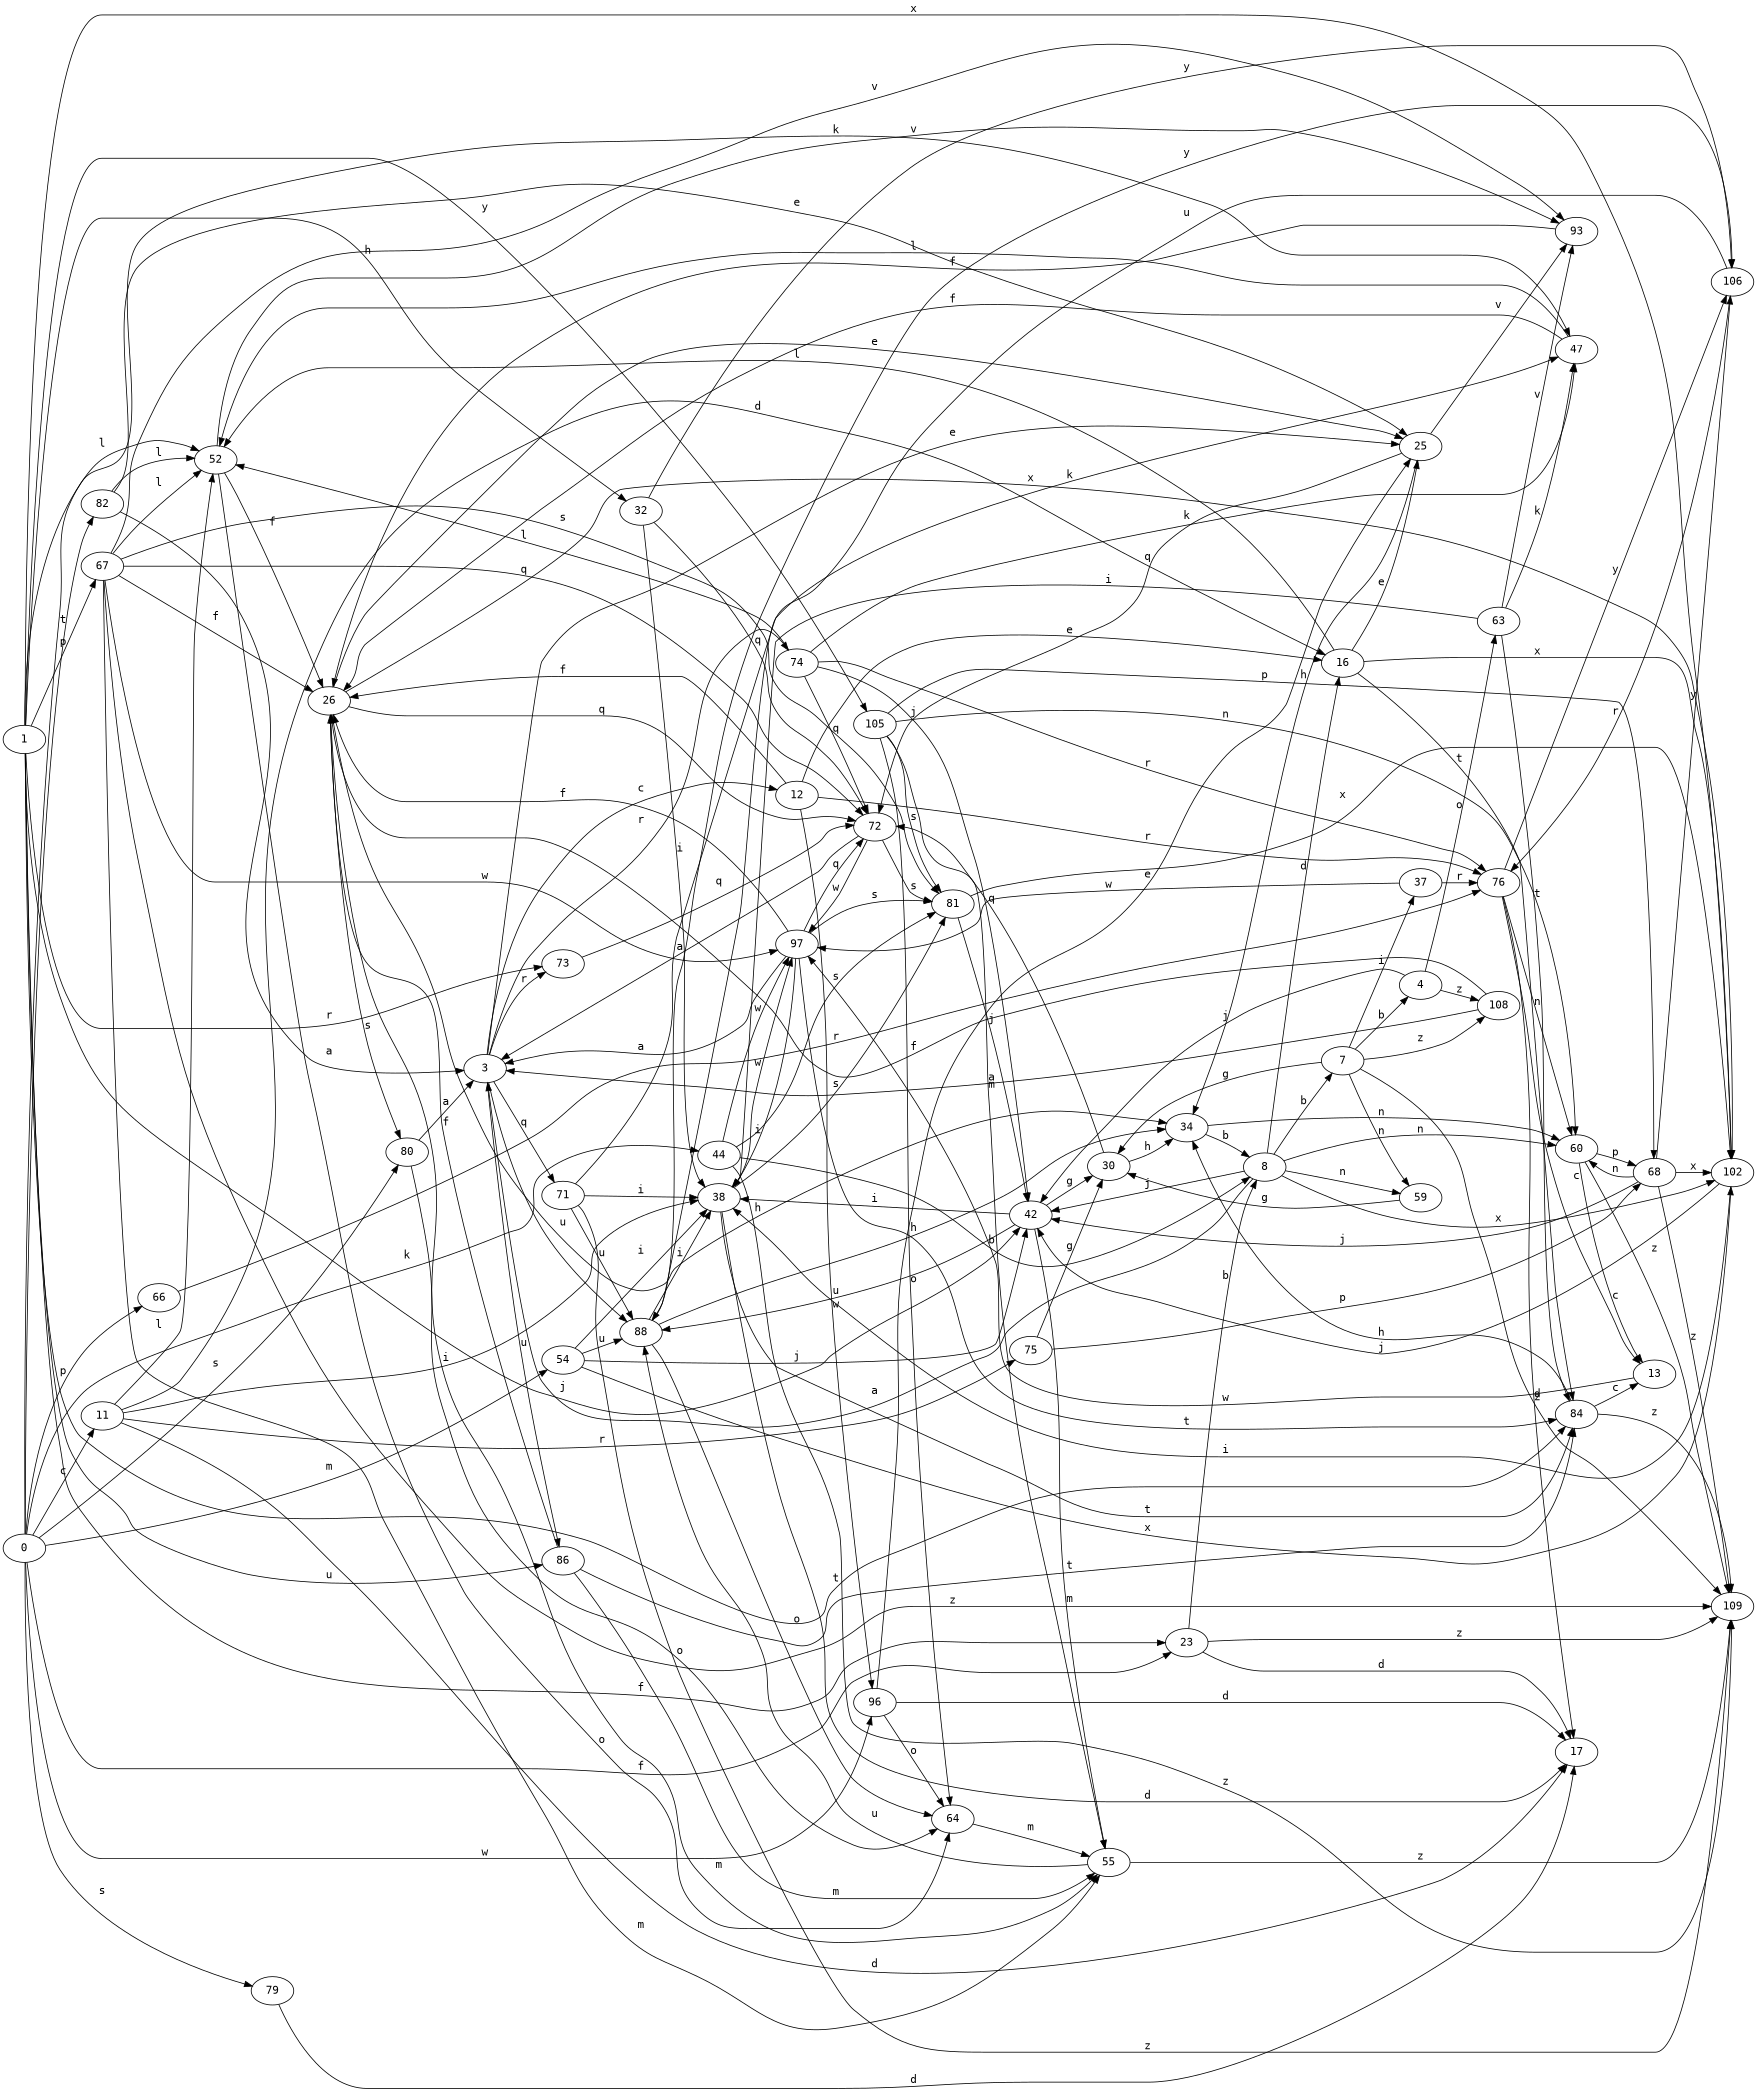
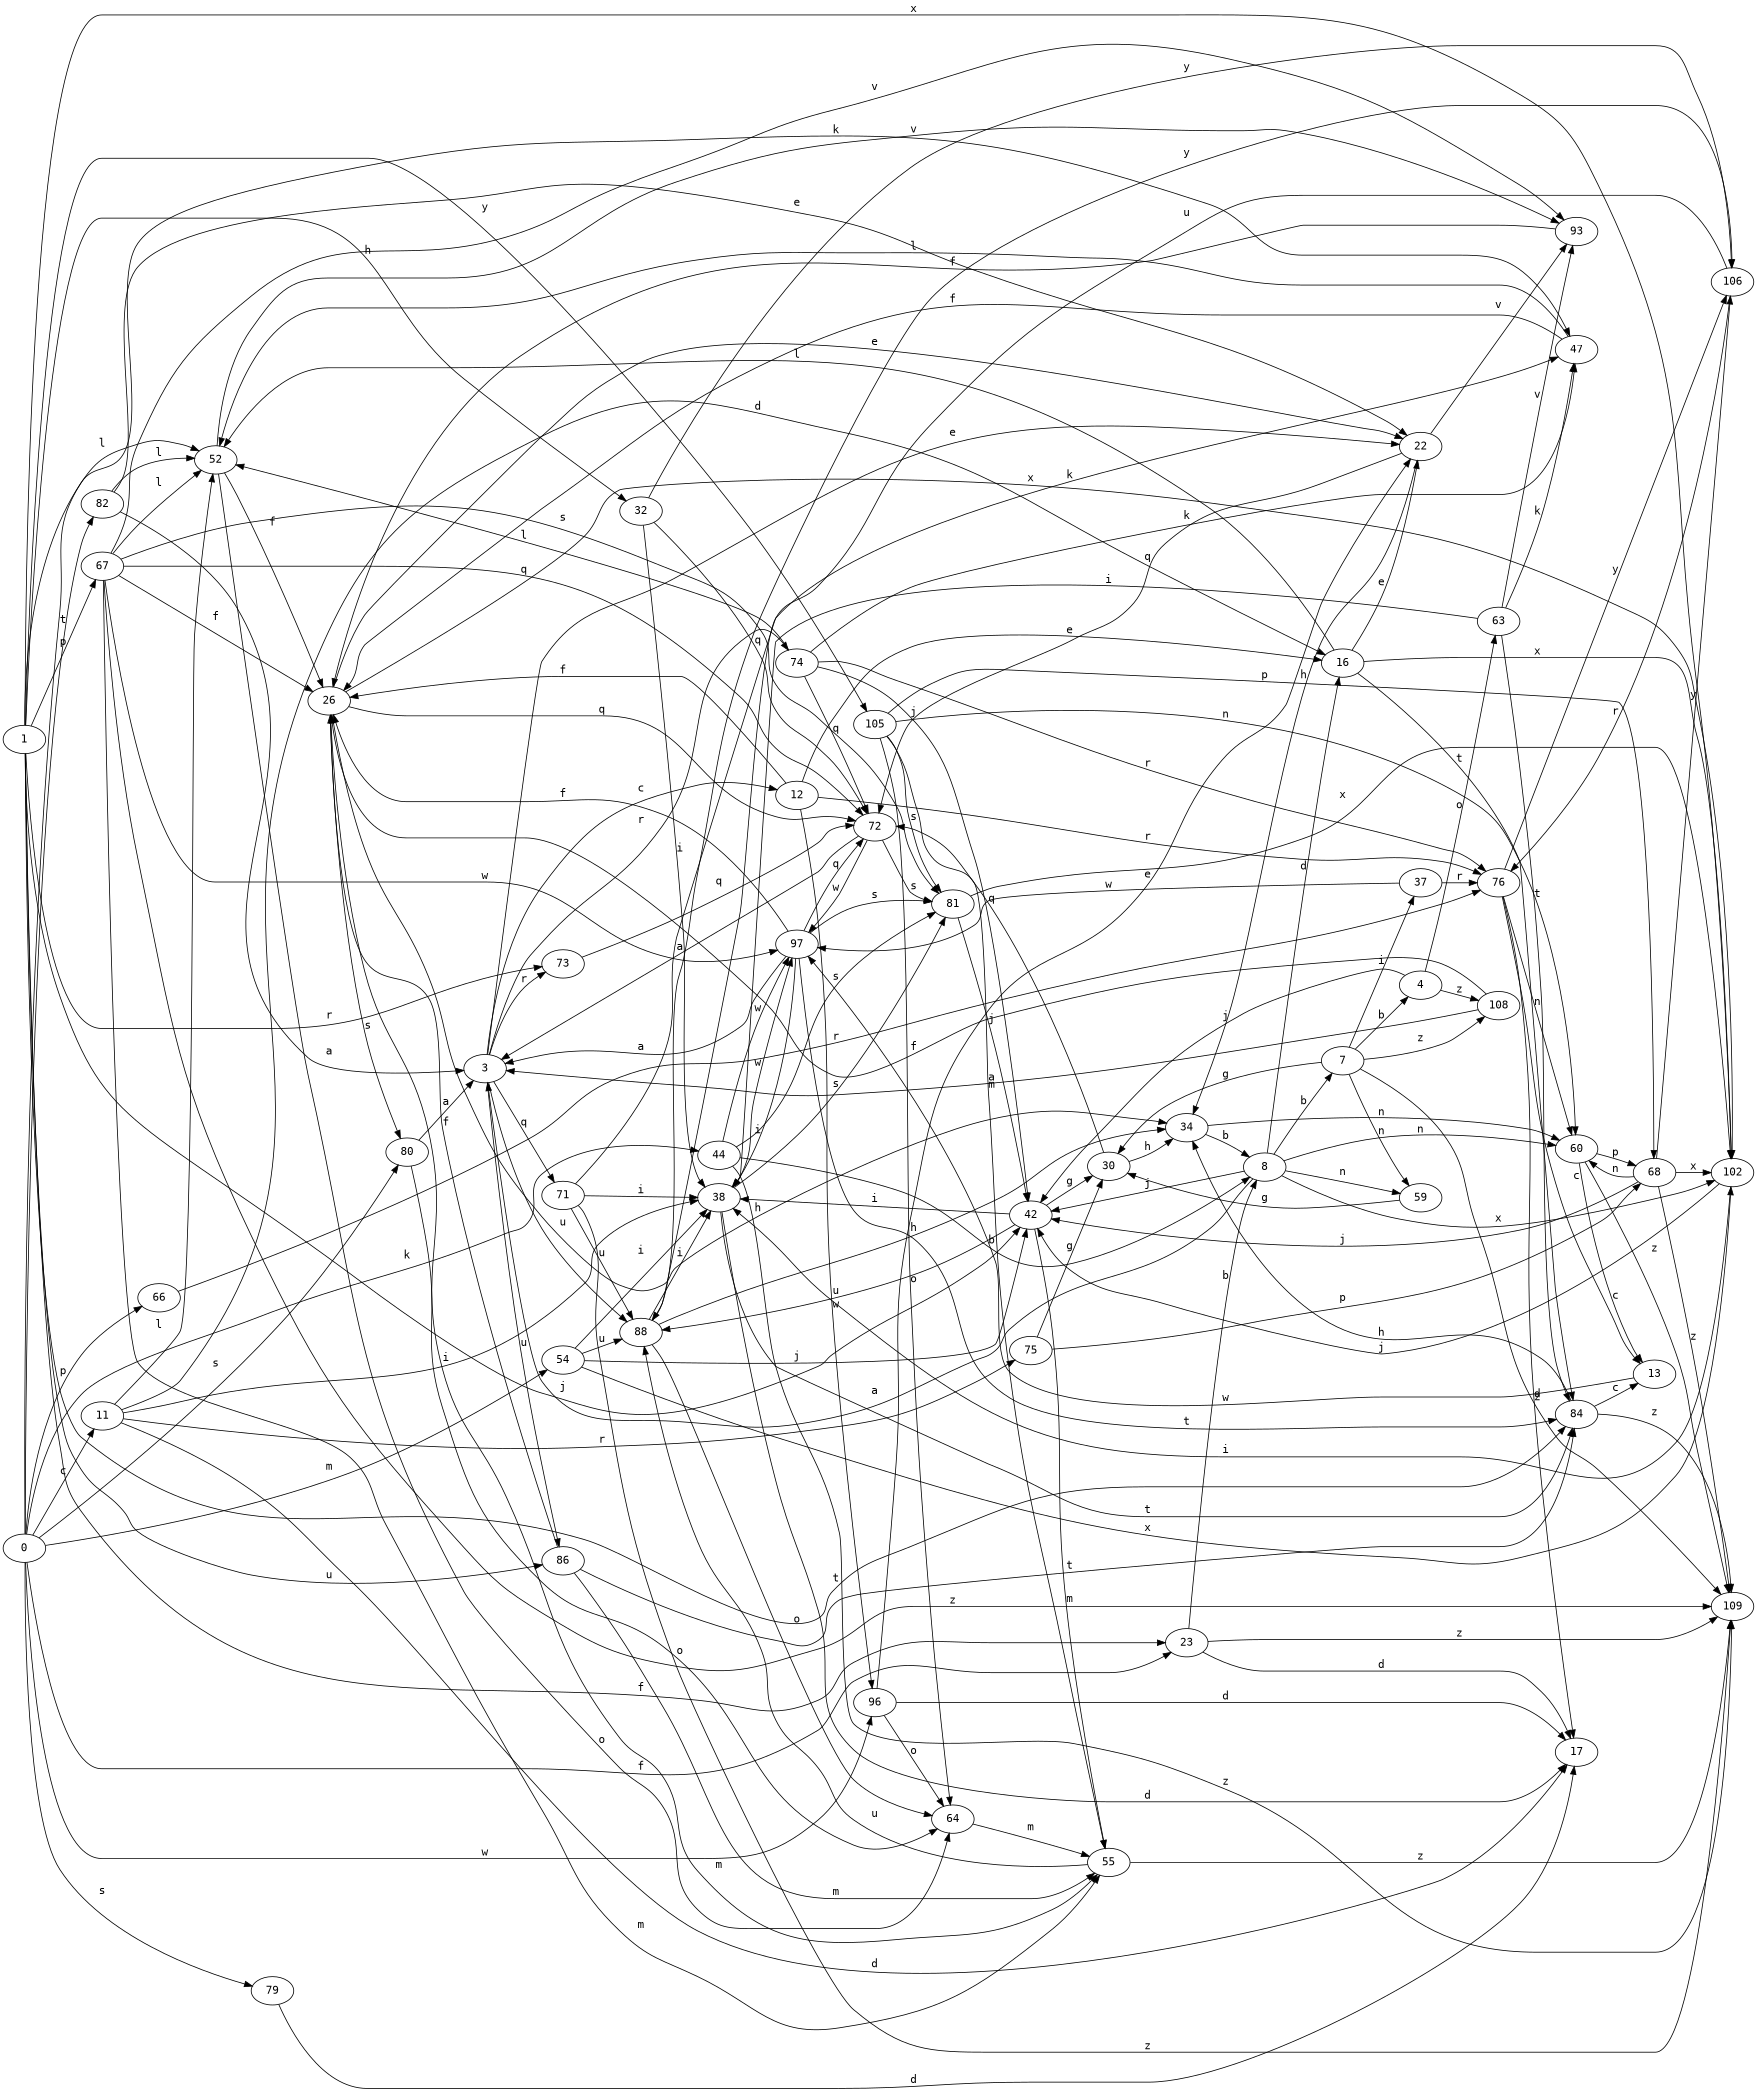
(1421, 447) -> (1421, 447)
